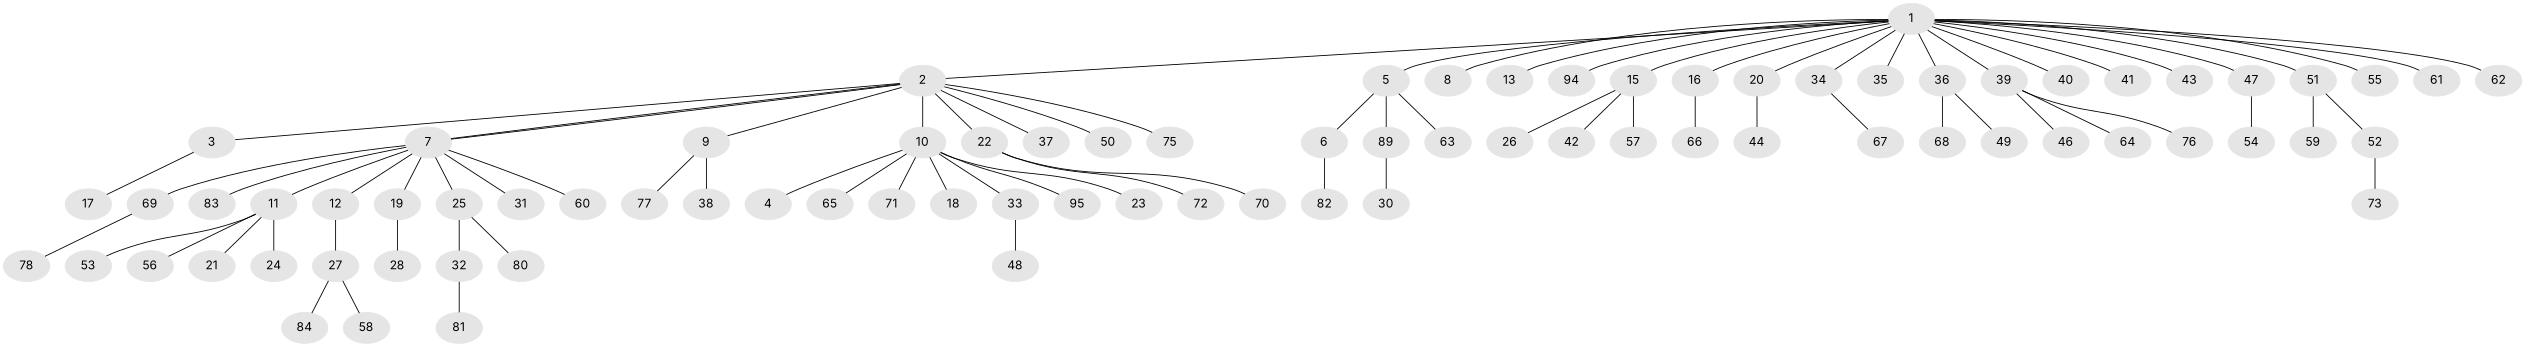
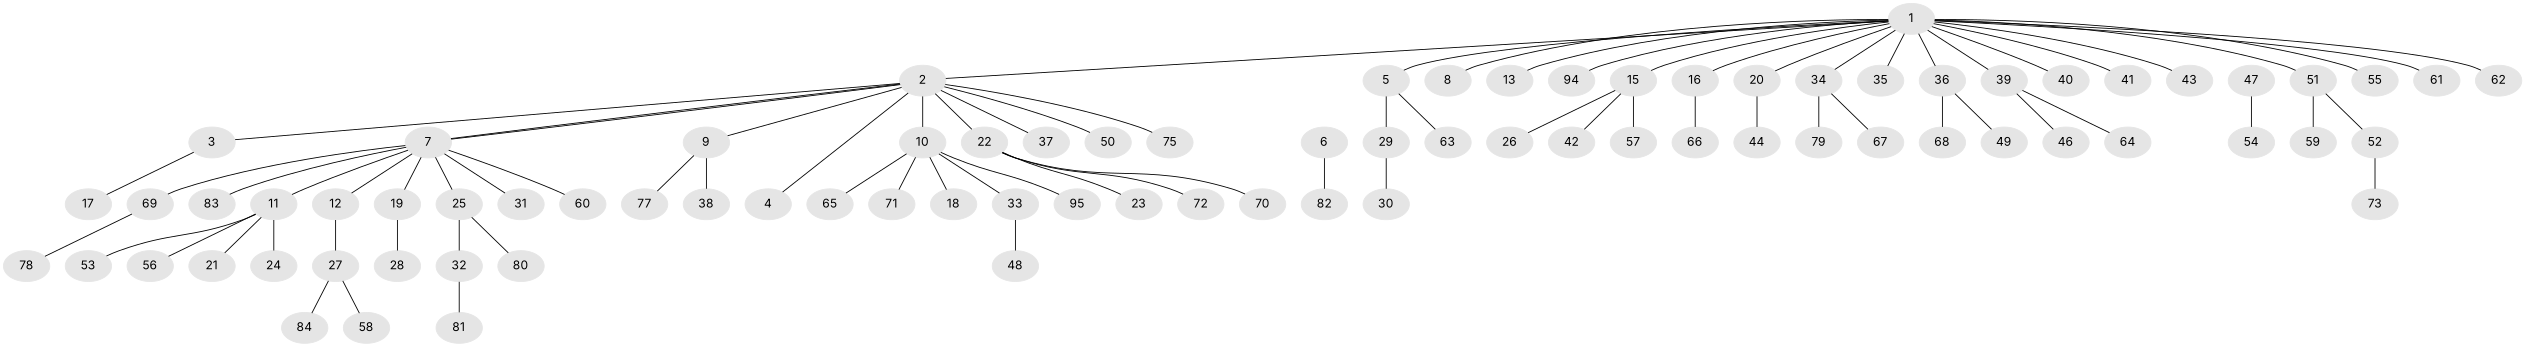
(2086, 36) -> none
(1355, 111) -> none
(1386, 142) -> (1386, 142)
none -> (1819, 142)
(2190, 142) -> none
(844, 171) -> (845, 143)
(1031, 173) -> (1074, 177)
